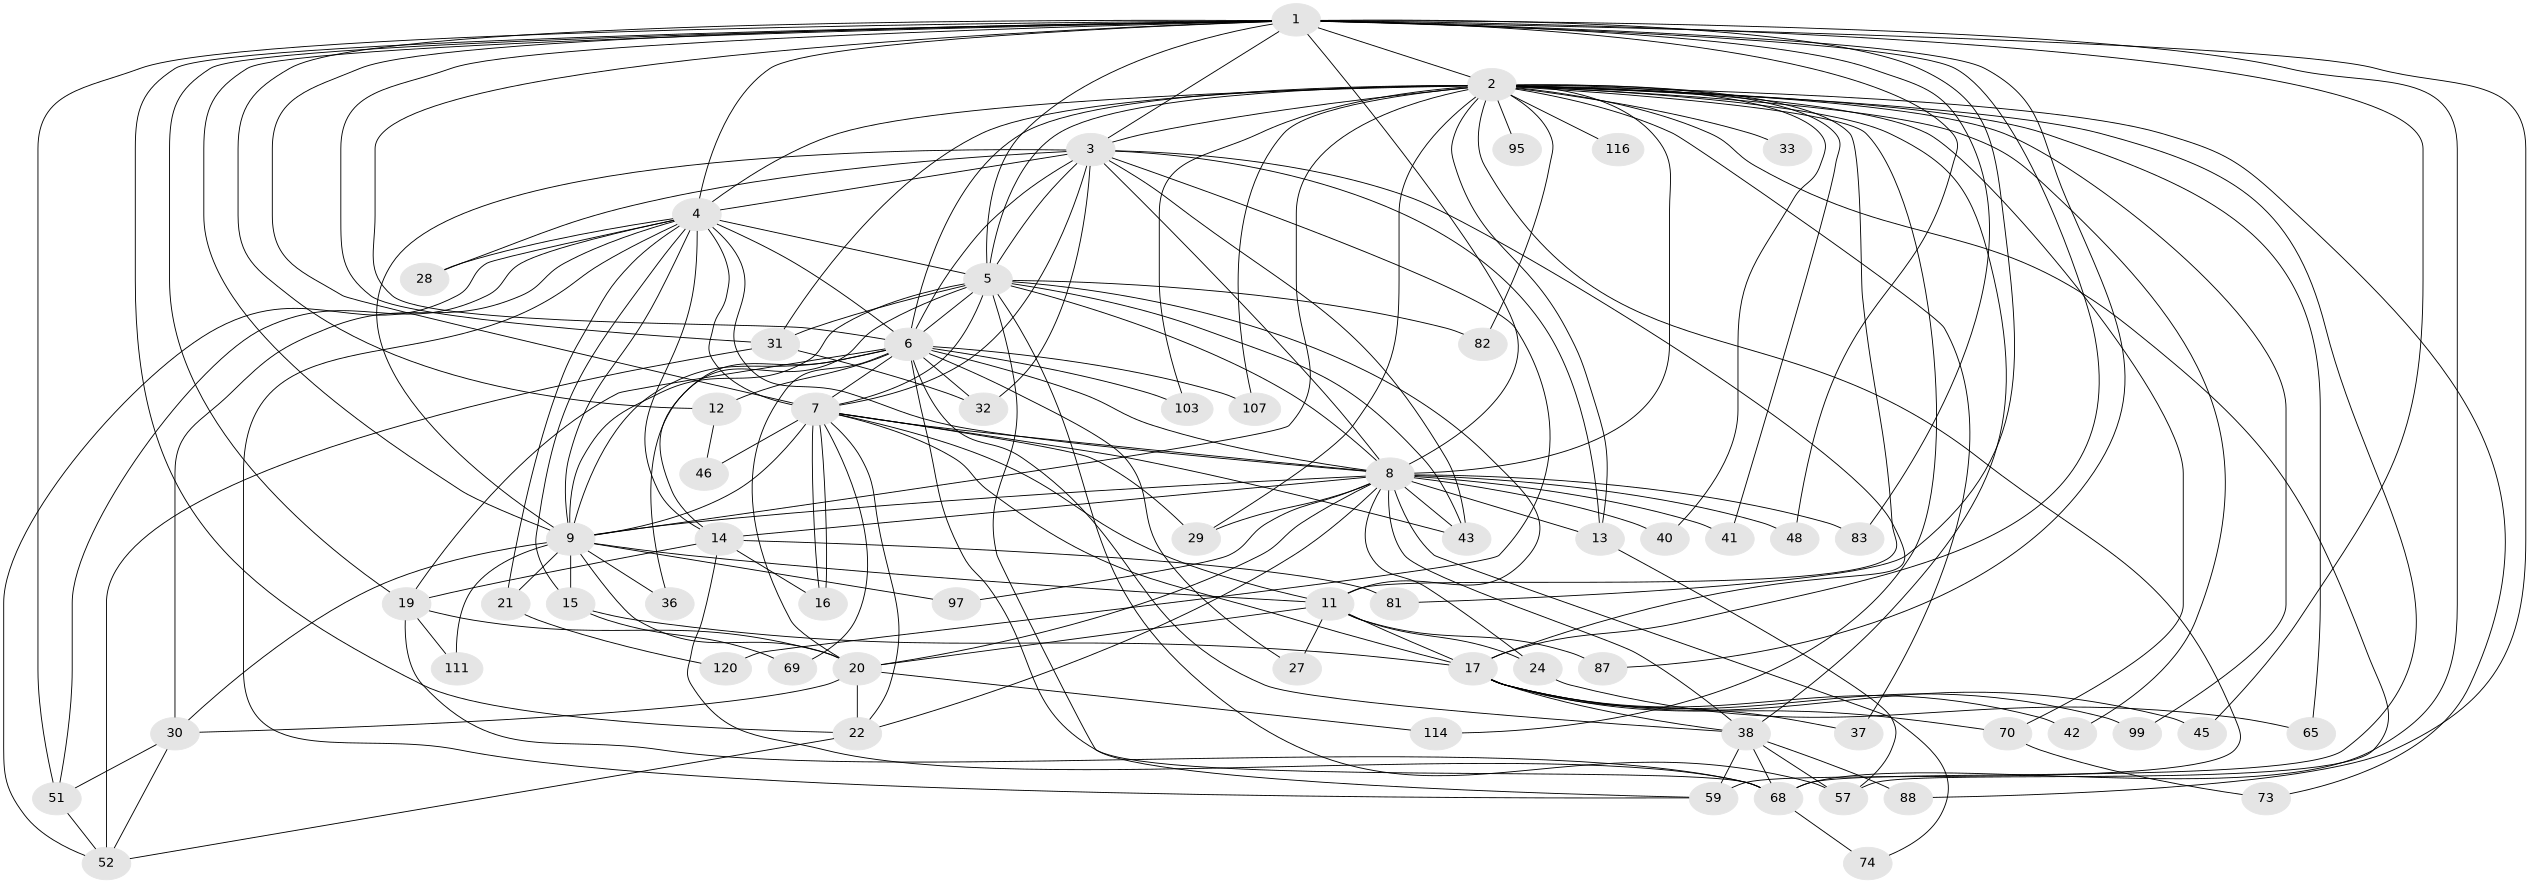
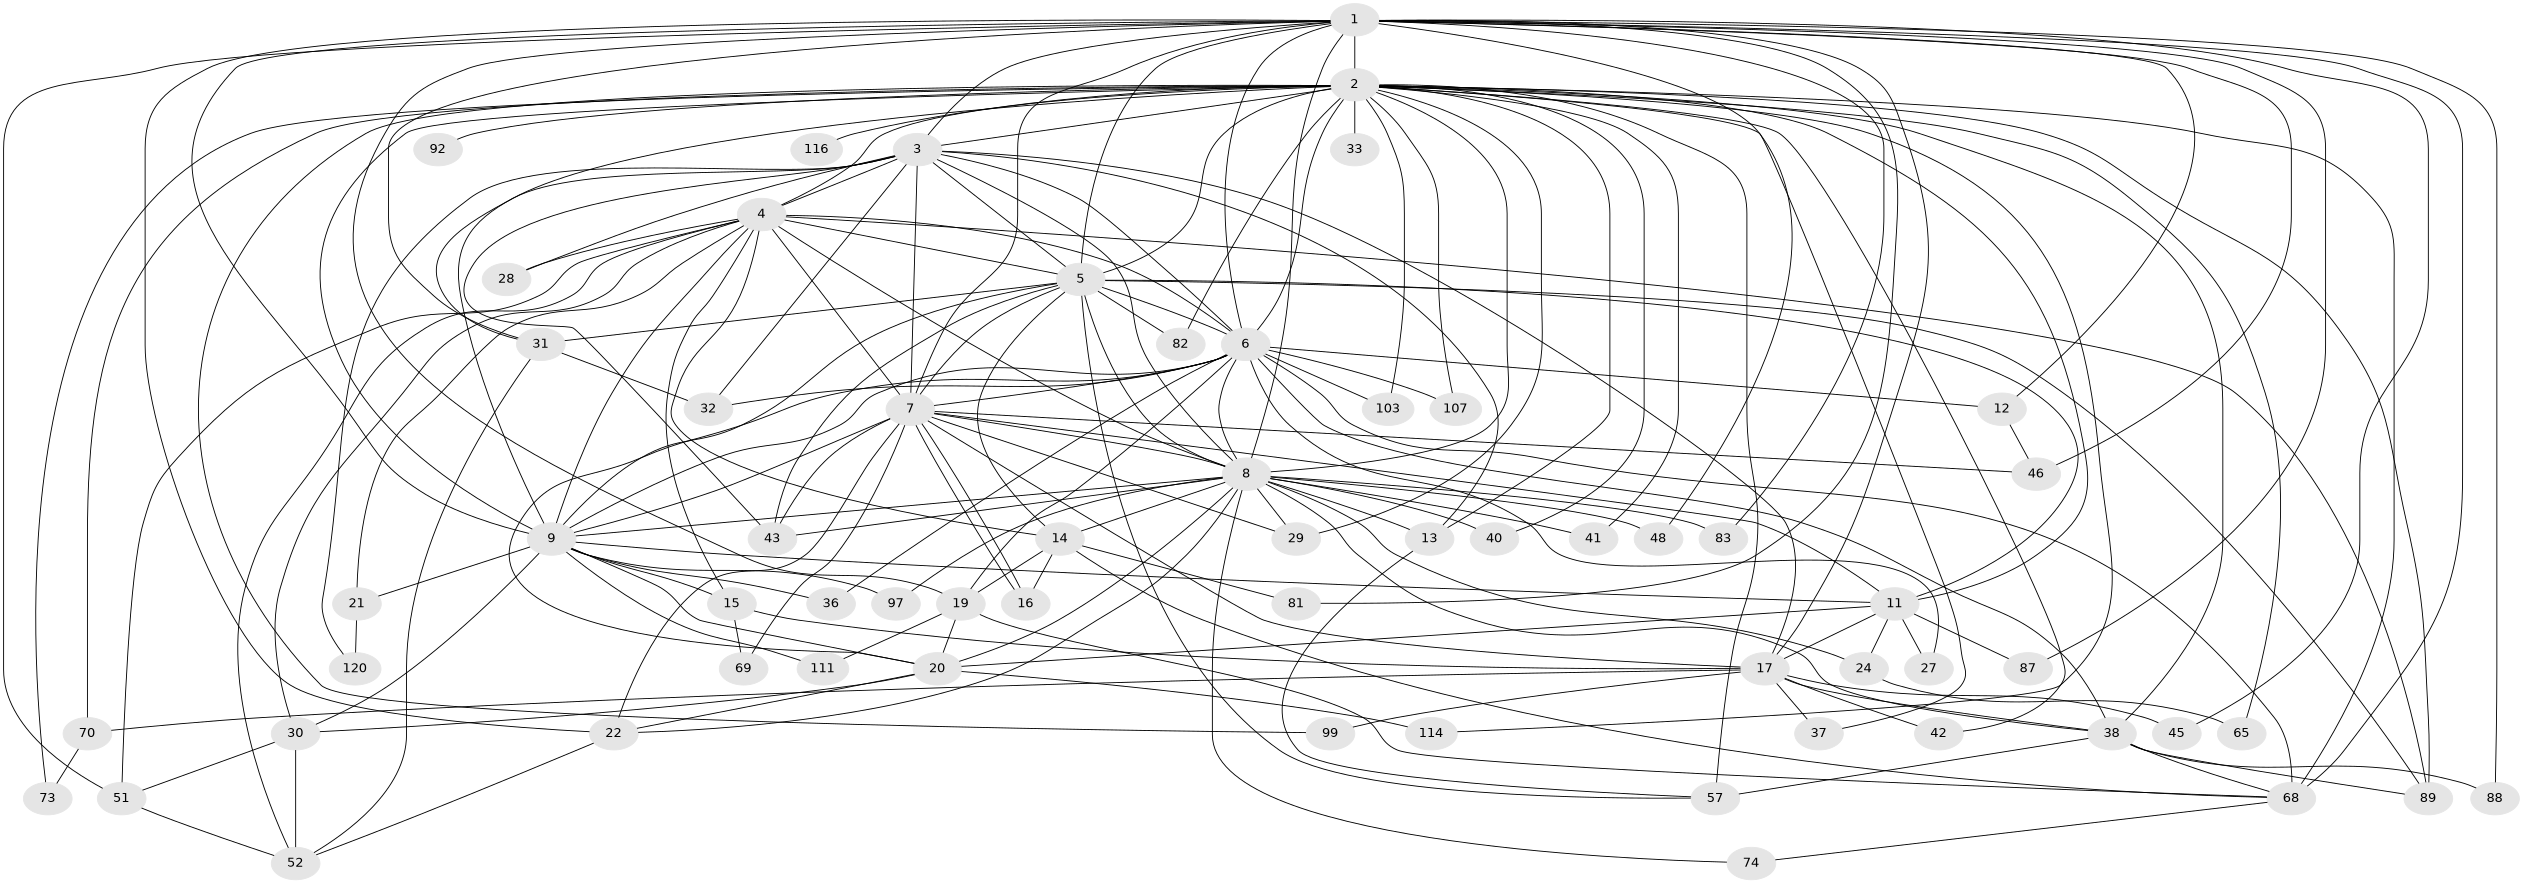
(830, 53) -> (2172, 65)
(1517, 150) -> (438, 150)
(1714, 799) -> (2428, 799)
